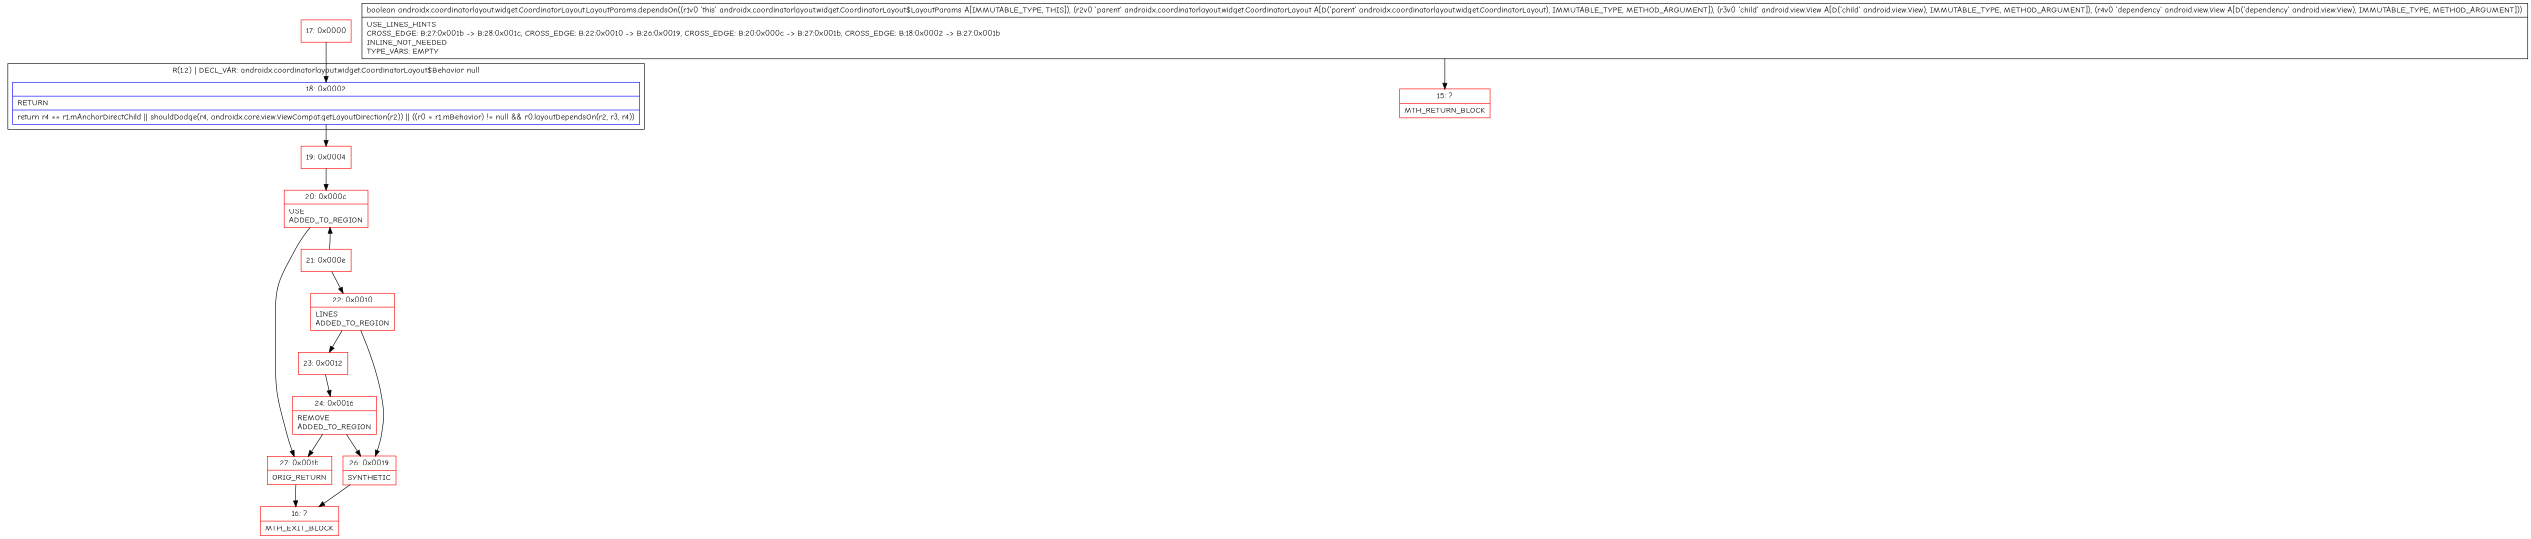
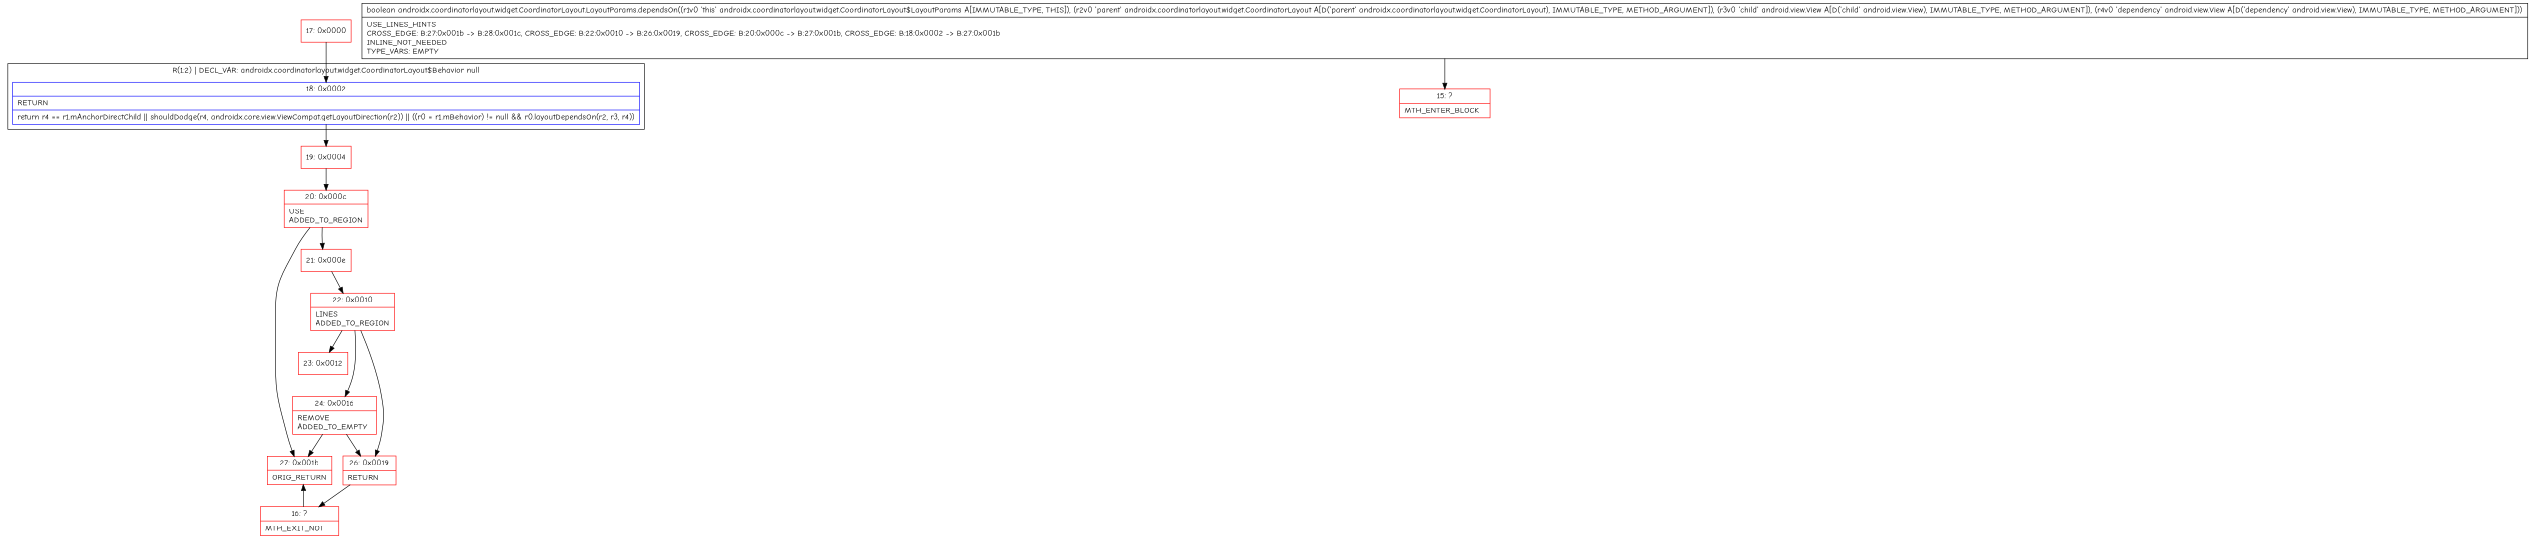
(1445, 110) -> (1442, 110)
(330, 241) -> (322, 235)
(327, 383) -> (355, 361)
(335, 427) -> (333, 427)
(370, 477) -> (363, 477)
(296, 493) -> (304, 499)
(300, 528) -> (295, 528)
